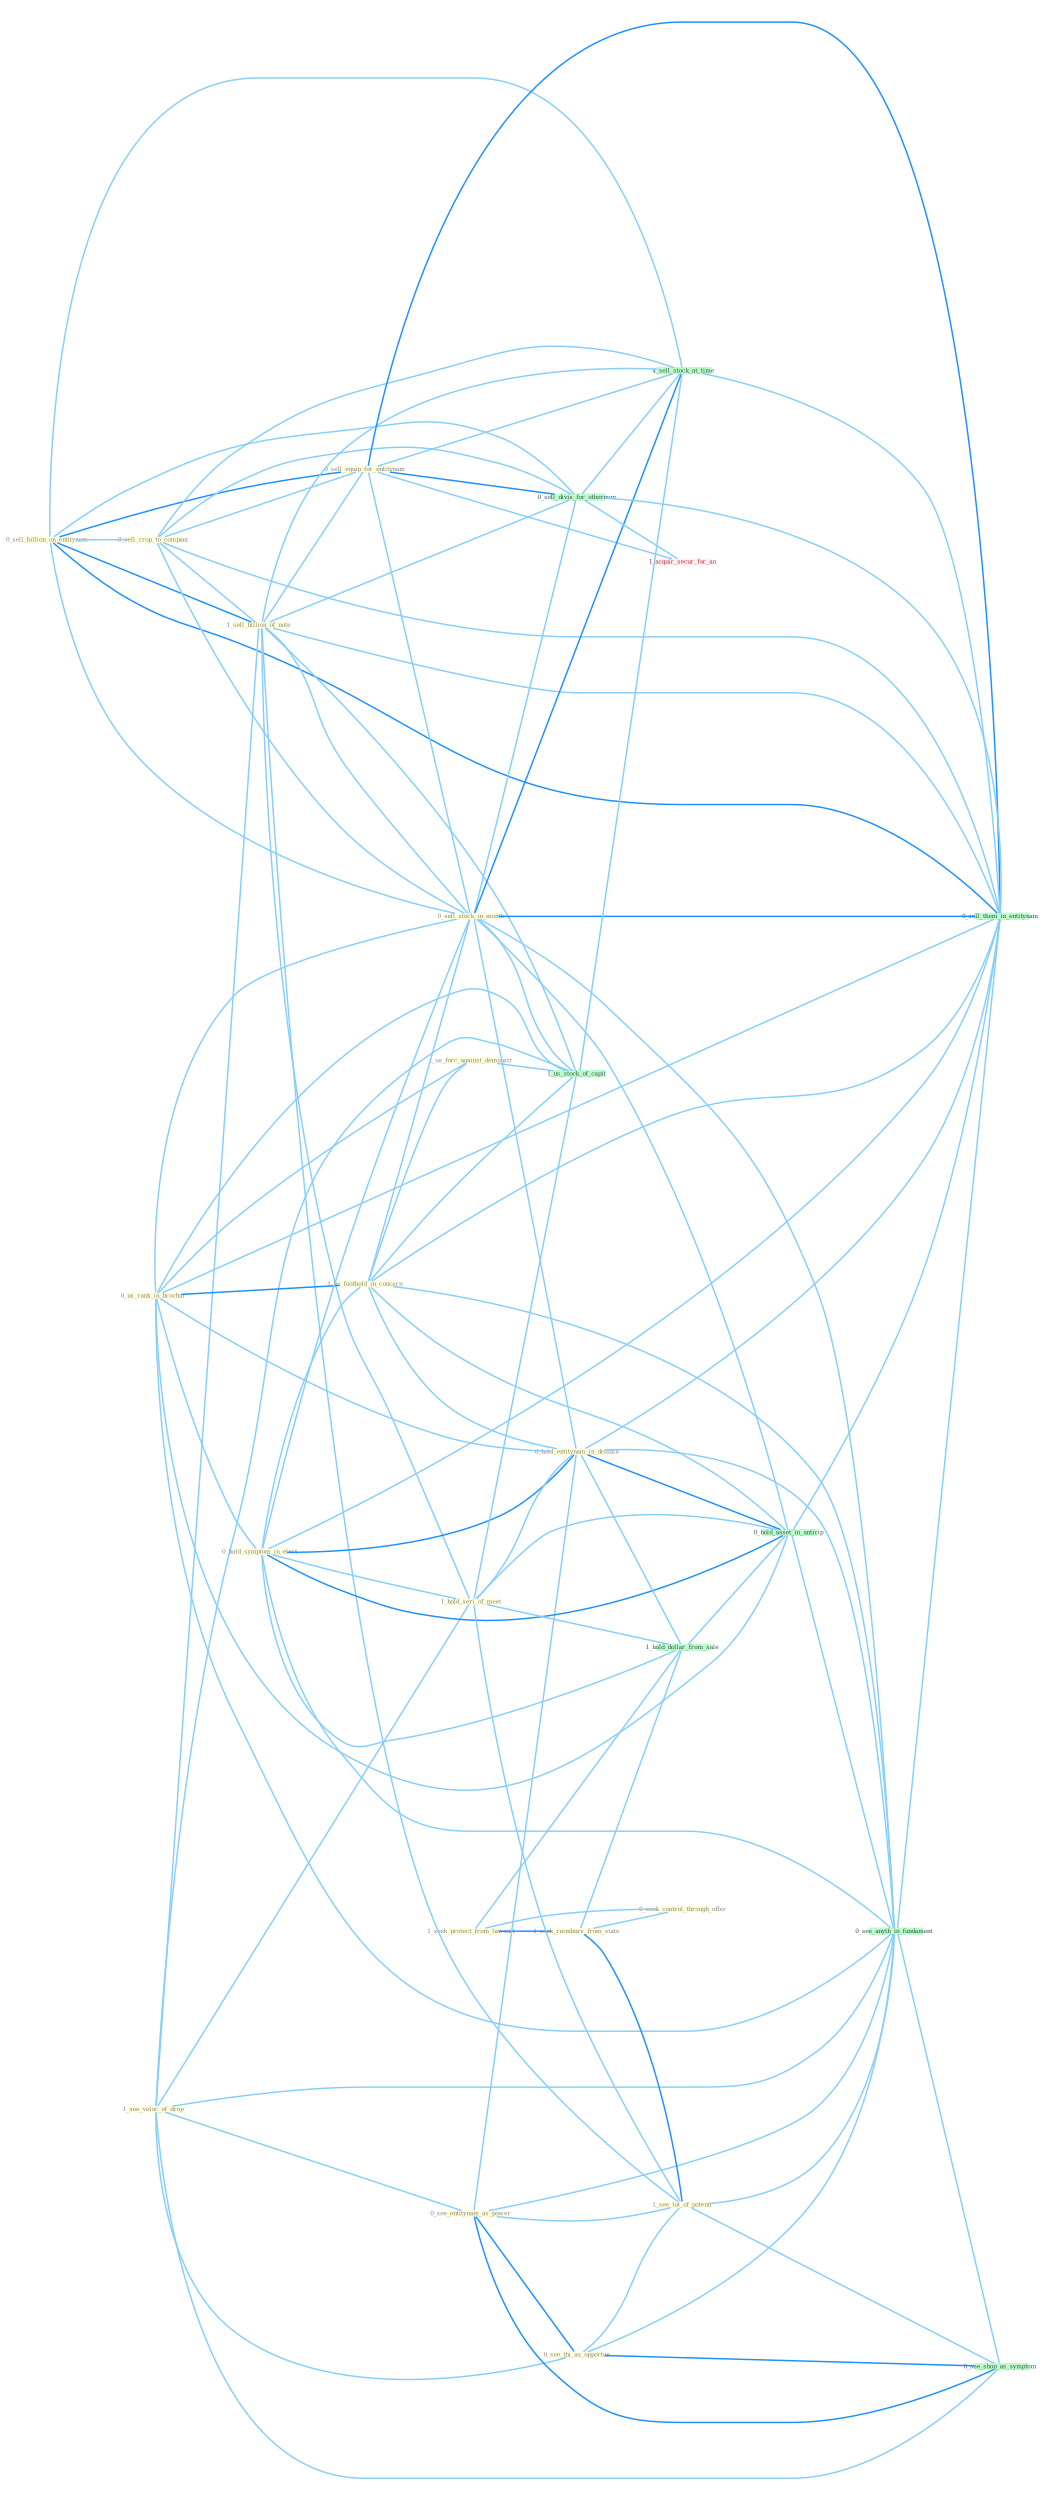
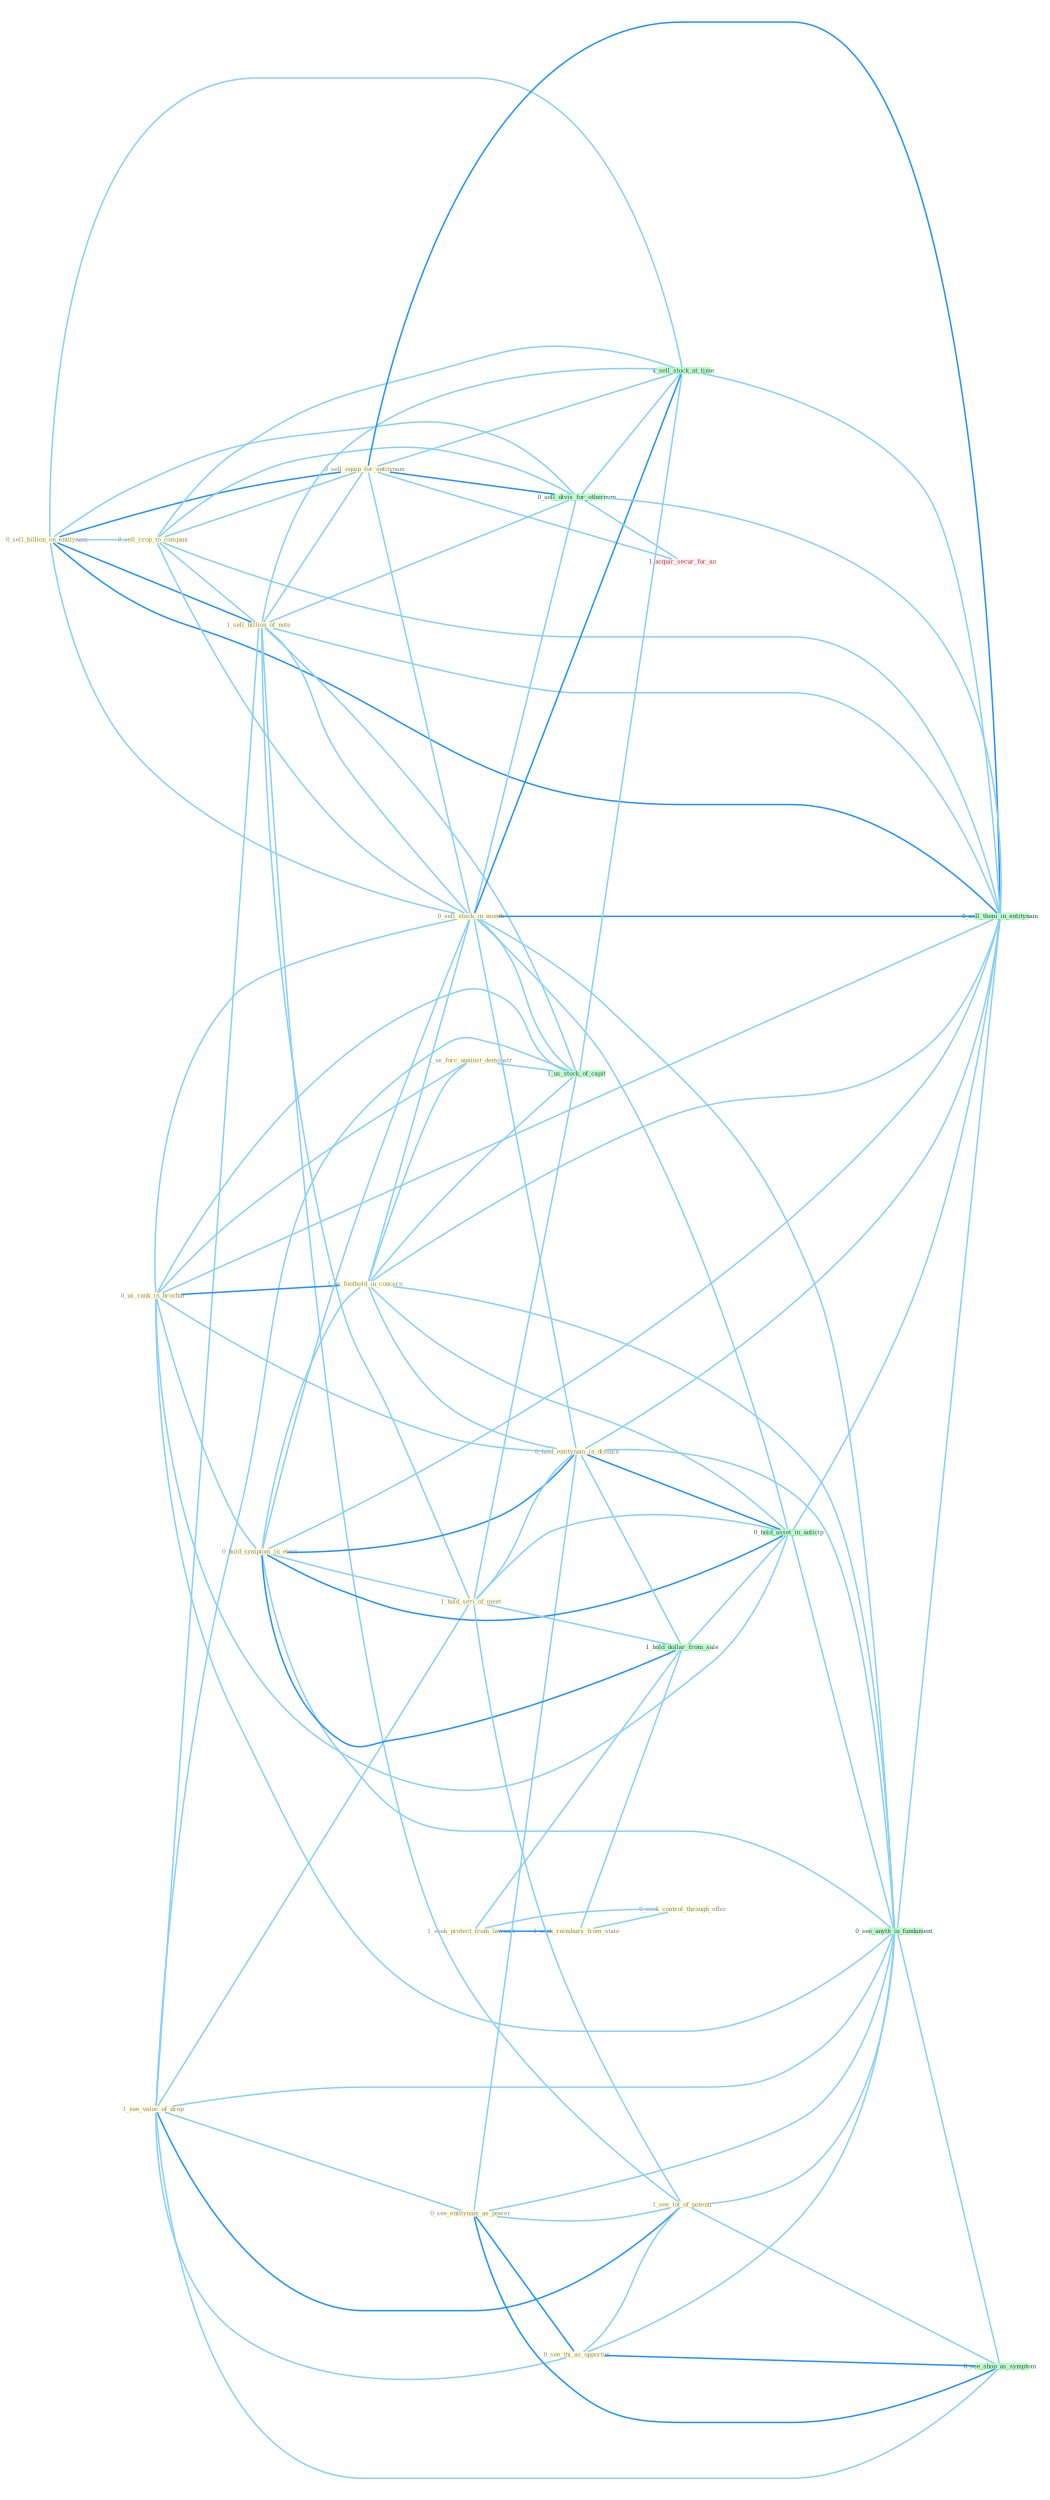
(410, 1737) -> (410, 1737)
(651, 2060) -> (386, 2311)
